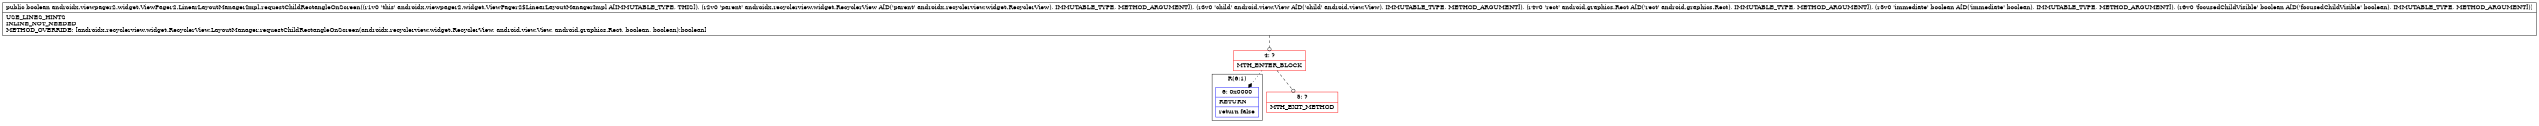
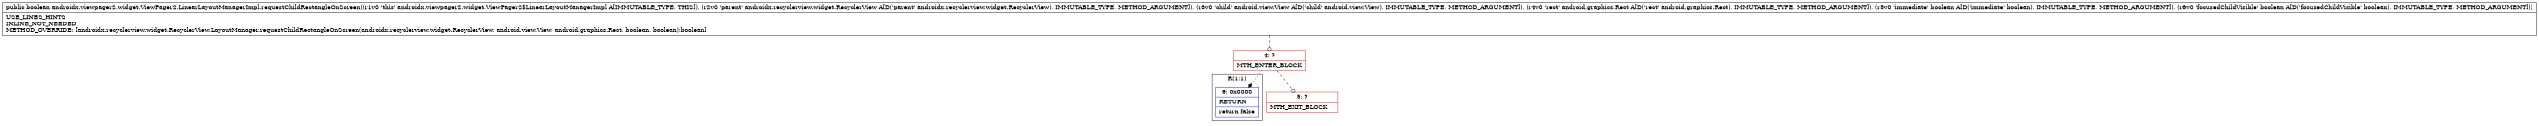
(1237, 79) -> (1237, 79)
(1302, 107) -> (1299, 107)
